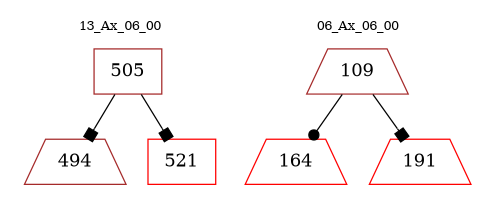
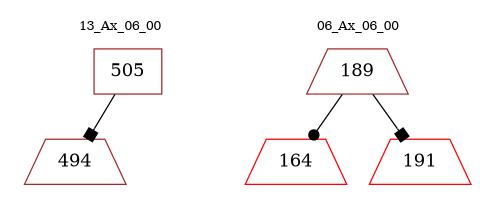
(357, 71) -> (357, 71)
(182, 162) -> none
